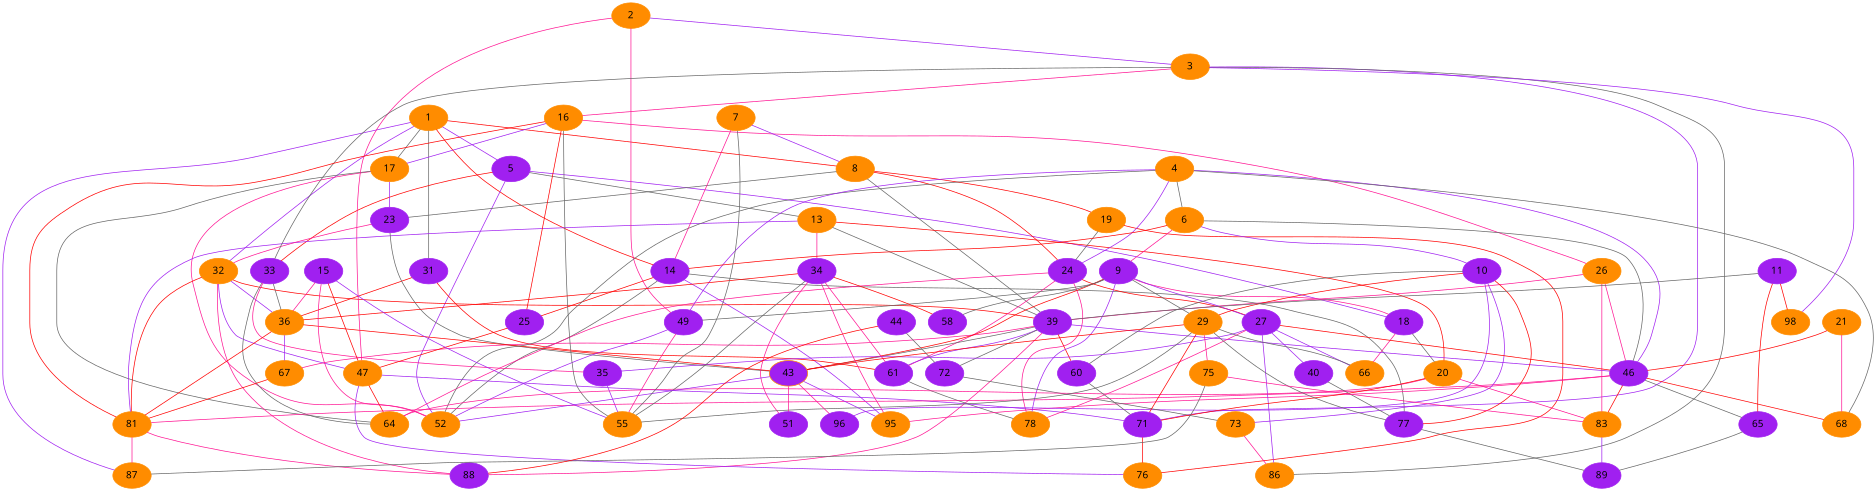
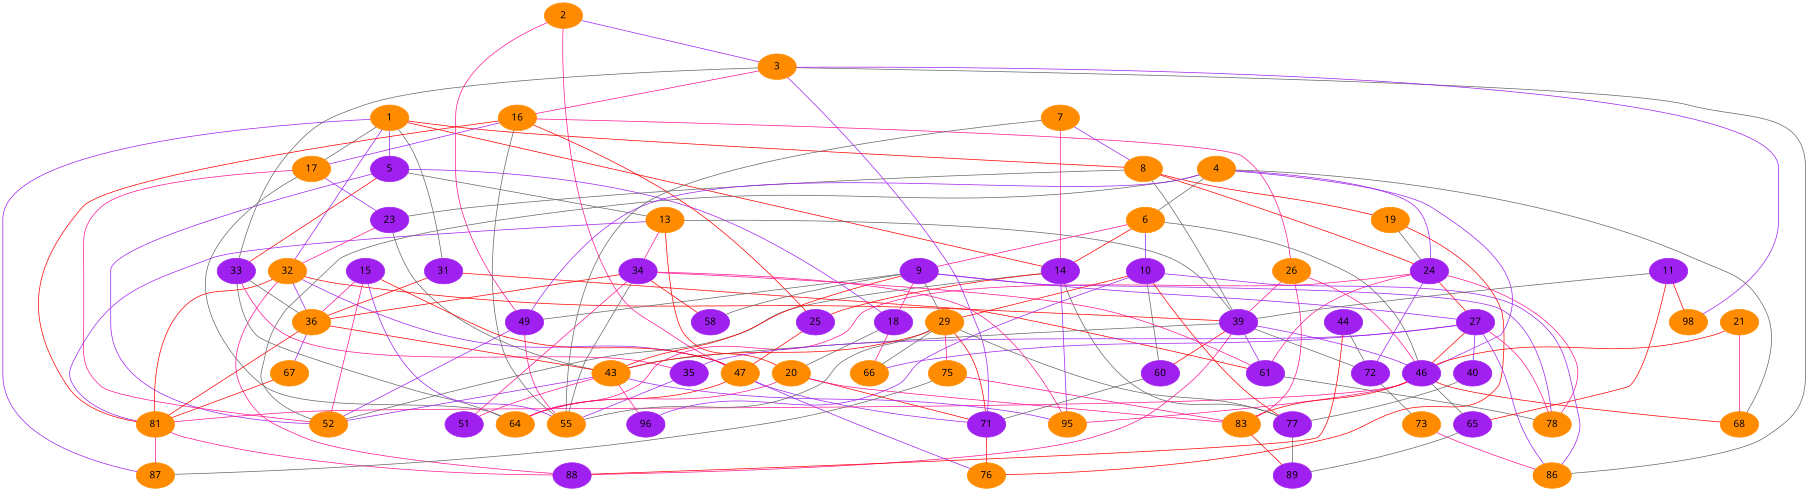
none -> (1397, 328)
(686, 344) -> none
(789, 373) -> (611, 373)
(1445, 401) -> (1434, 289)
(1602, 451) -> (1272, 455)
